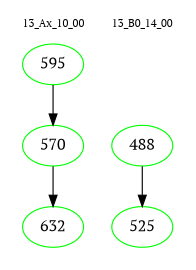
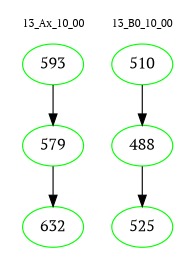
(143, 24) -> (143, 24)
(53, 64) -> (53, 64)
none -> (142, 64)
(53, 146) -> (53, 146)
